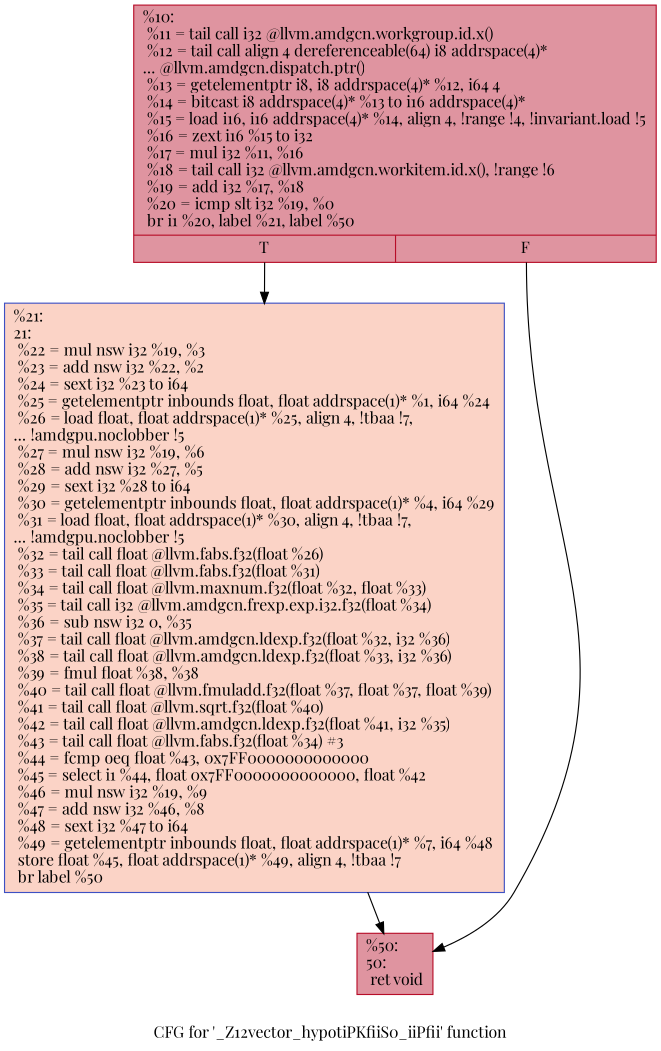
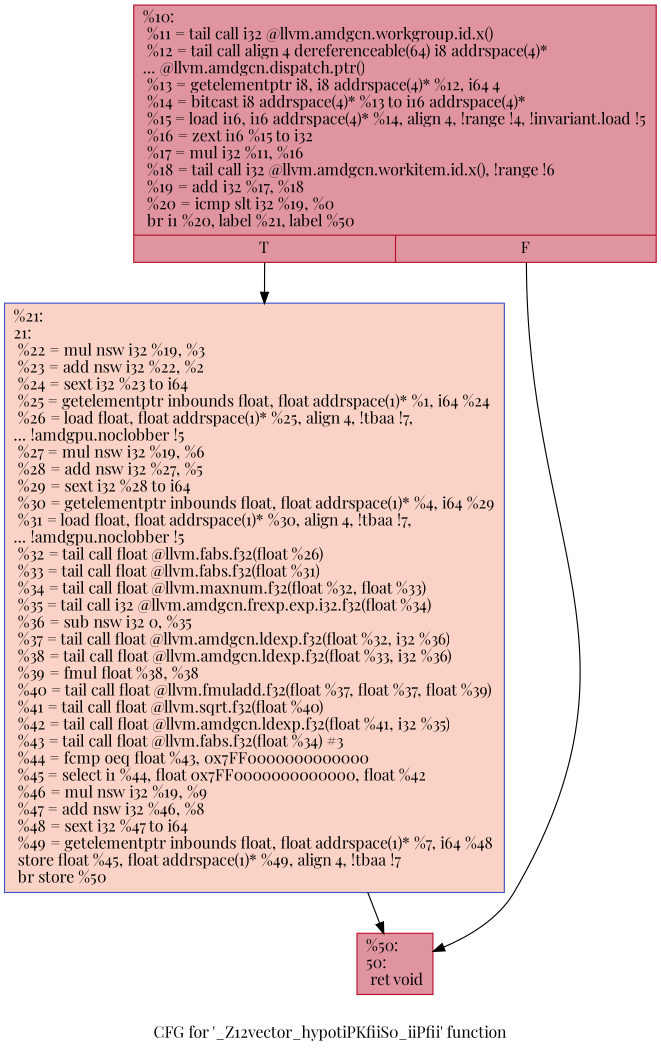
(58, 878) -> (60, 878)
